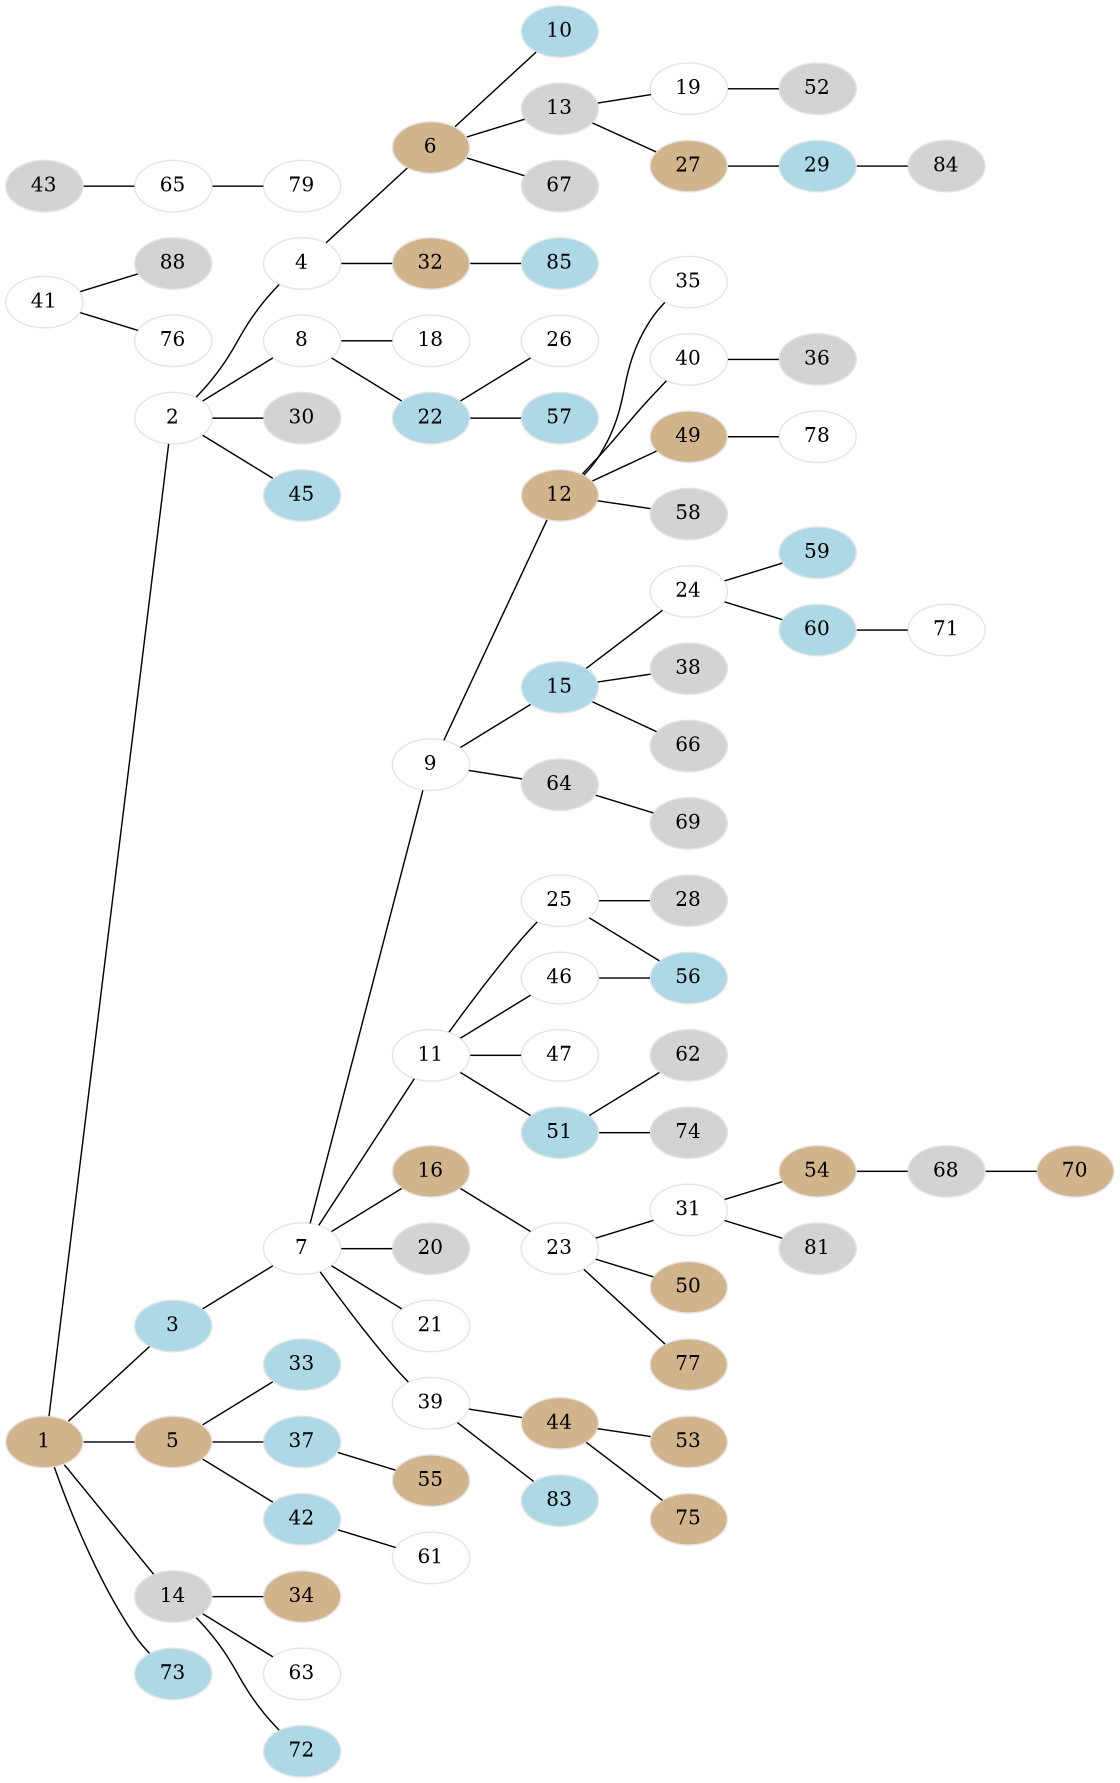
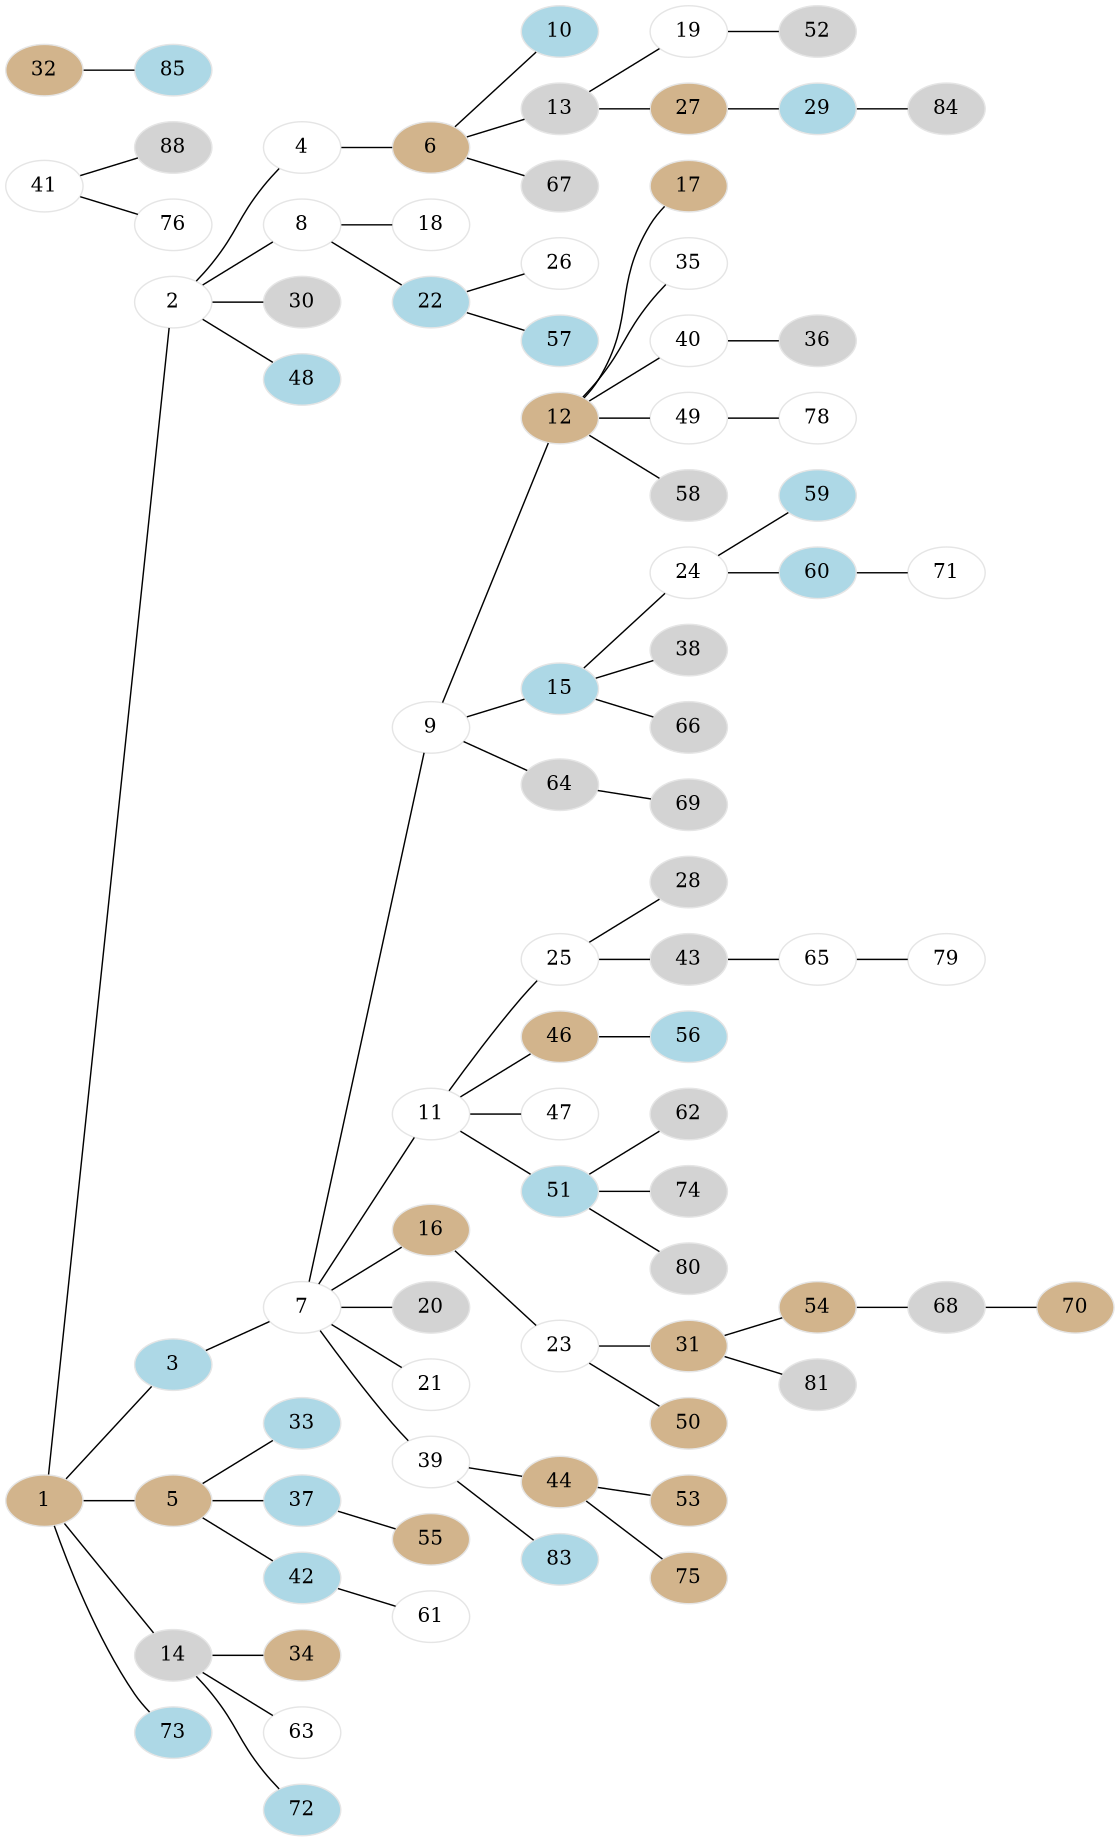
none -> (689, 186)
(367, 263) -> none
(689, 437) -> (689, 418)
(302, 495) -> (302, 379)
(624, 939) -> (625, 959)
(560, 978) -> (560, 1037)
(689, 1210) -> (689, 1346)
none -> (689, 1269)
(689, 1365) -> none
